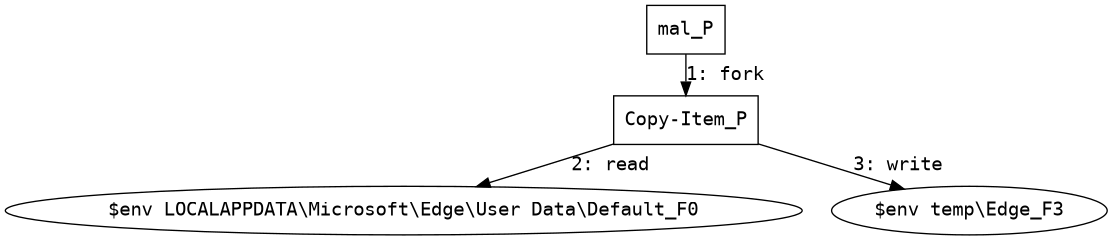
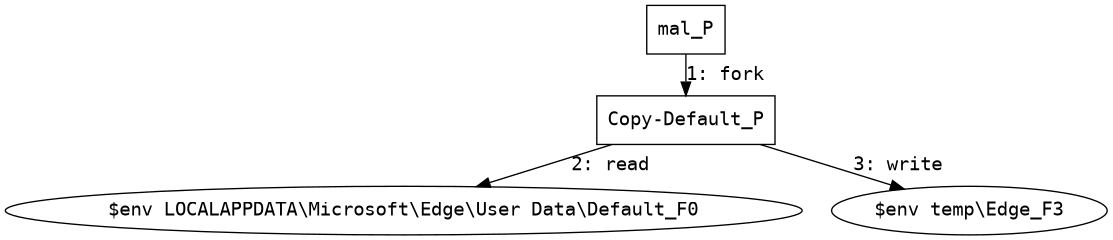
(686, 120) -> (686, 120)
